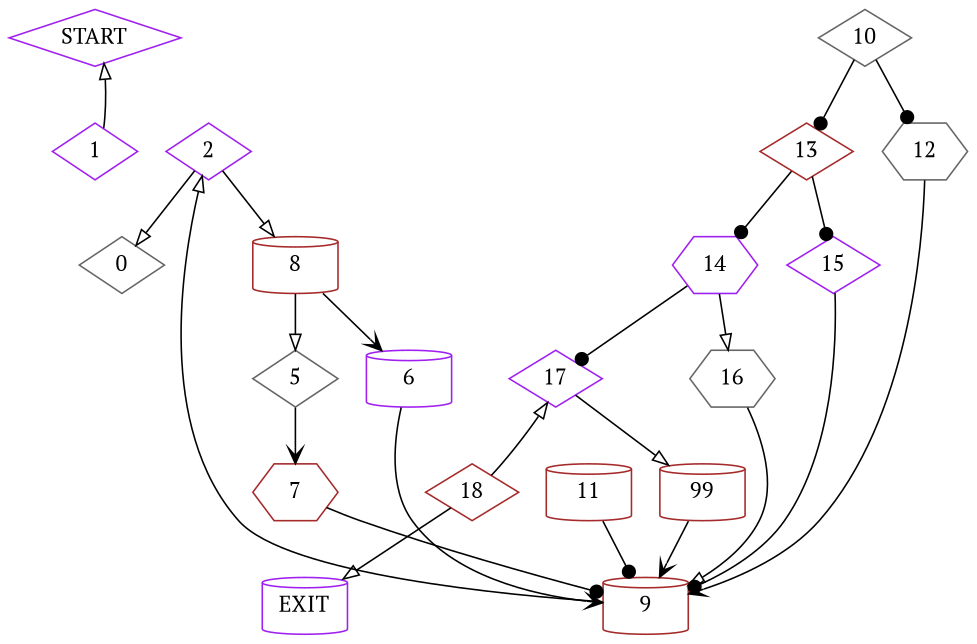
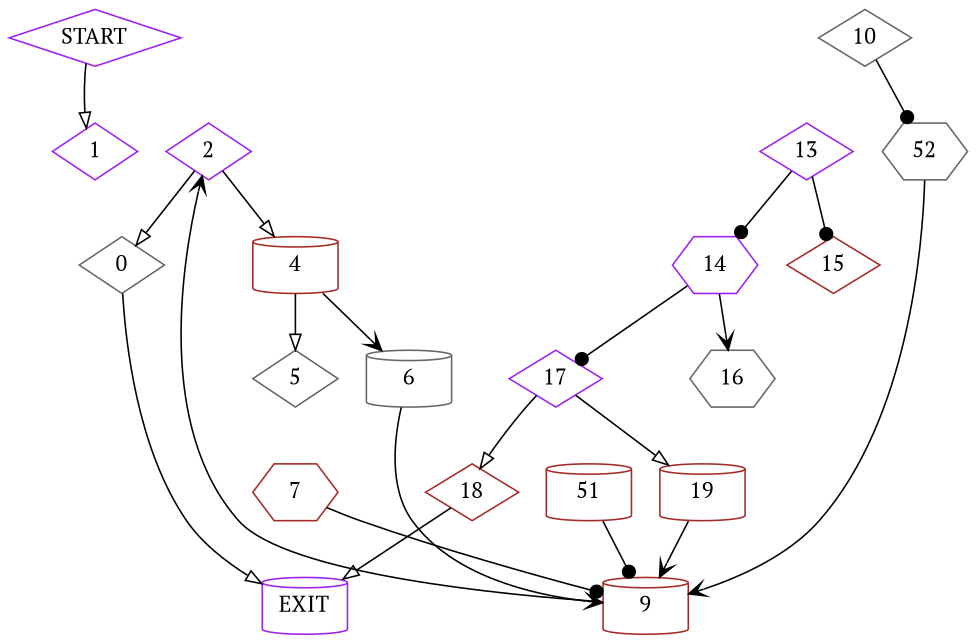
(839, 89) -> none
(106, 104) -> (84, 88)
(807, 151) -> (807, 151)
(925, 151) -> (925, 151)
(295, 265) -> (295, 265)
(833, 265) -> (833, 265)
(723, 314) -> (723, 314)
(409, 379) -> (409, 379)
(295, 428) -> none
(516, 447) -> (512, 424)
none -> (152, 451)
(813, 462) -> none
(589, 492) -> (589, 492)
(702, 492) -> (702, 492)
(765, 503) -> none
(252, 531) -> (252, 531)
